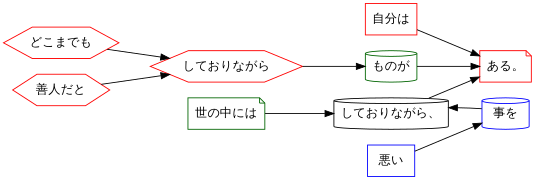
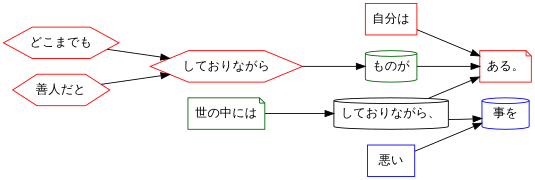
(470, 108) -> (461, 119)
